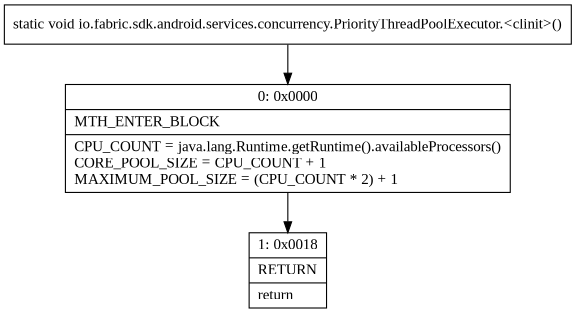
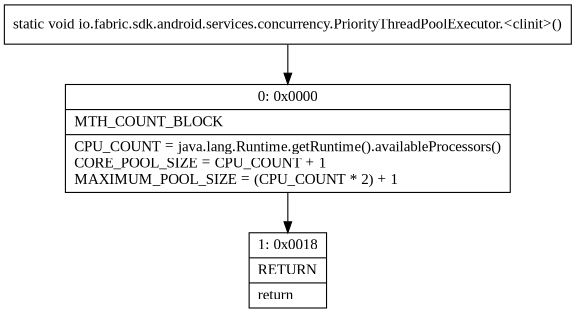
(147, 122) -> (149, 122)
